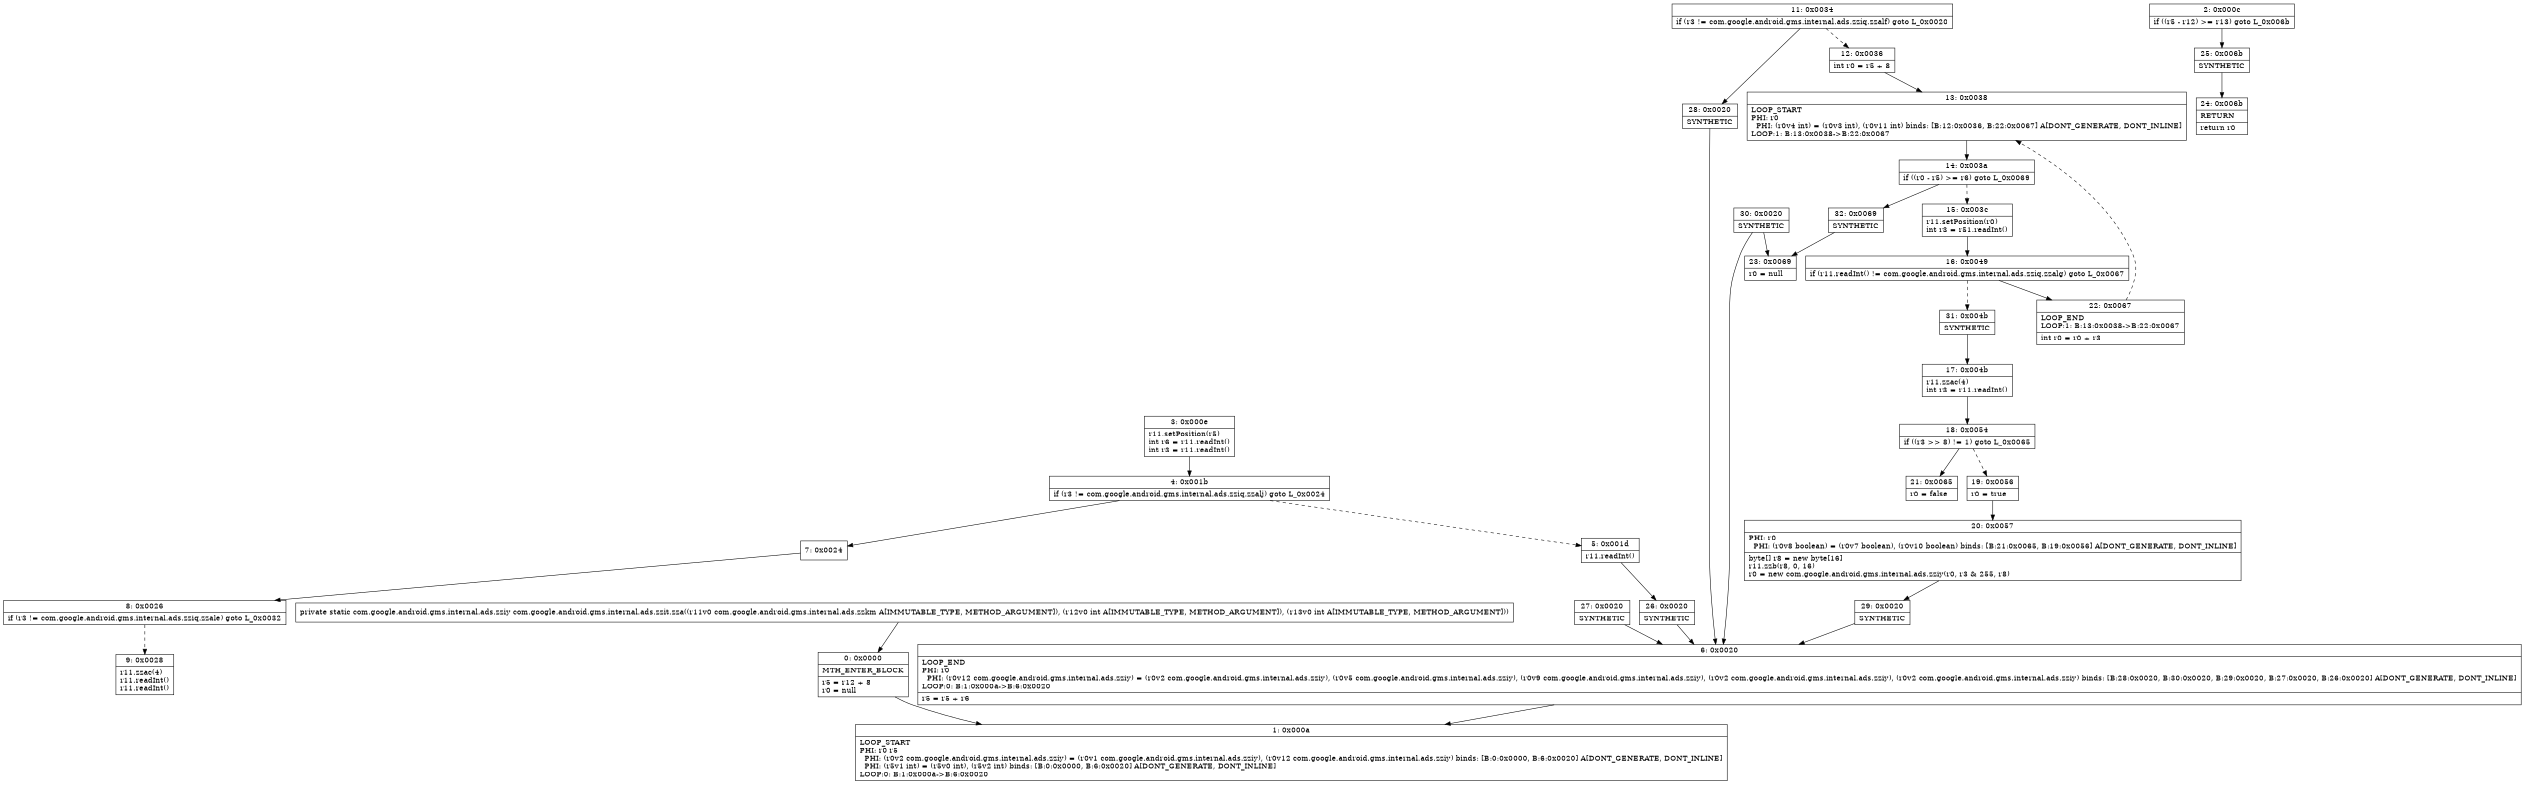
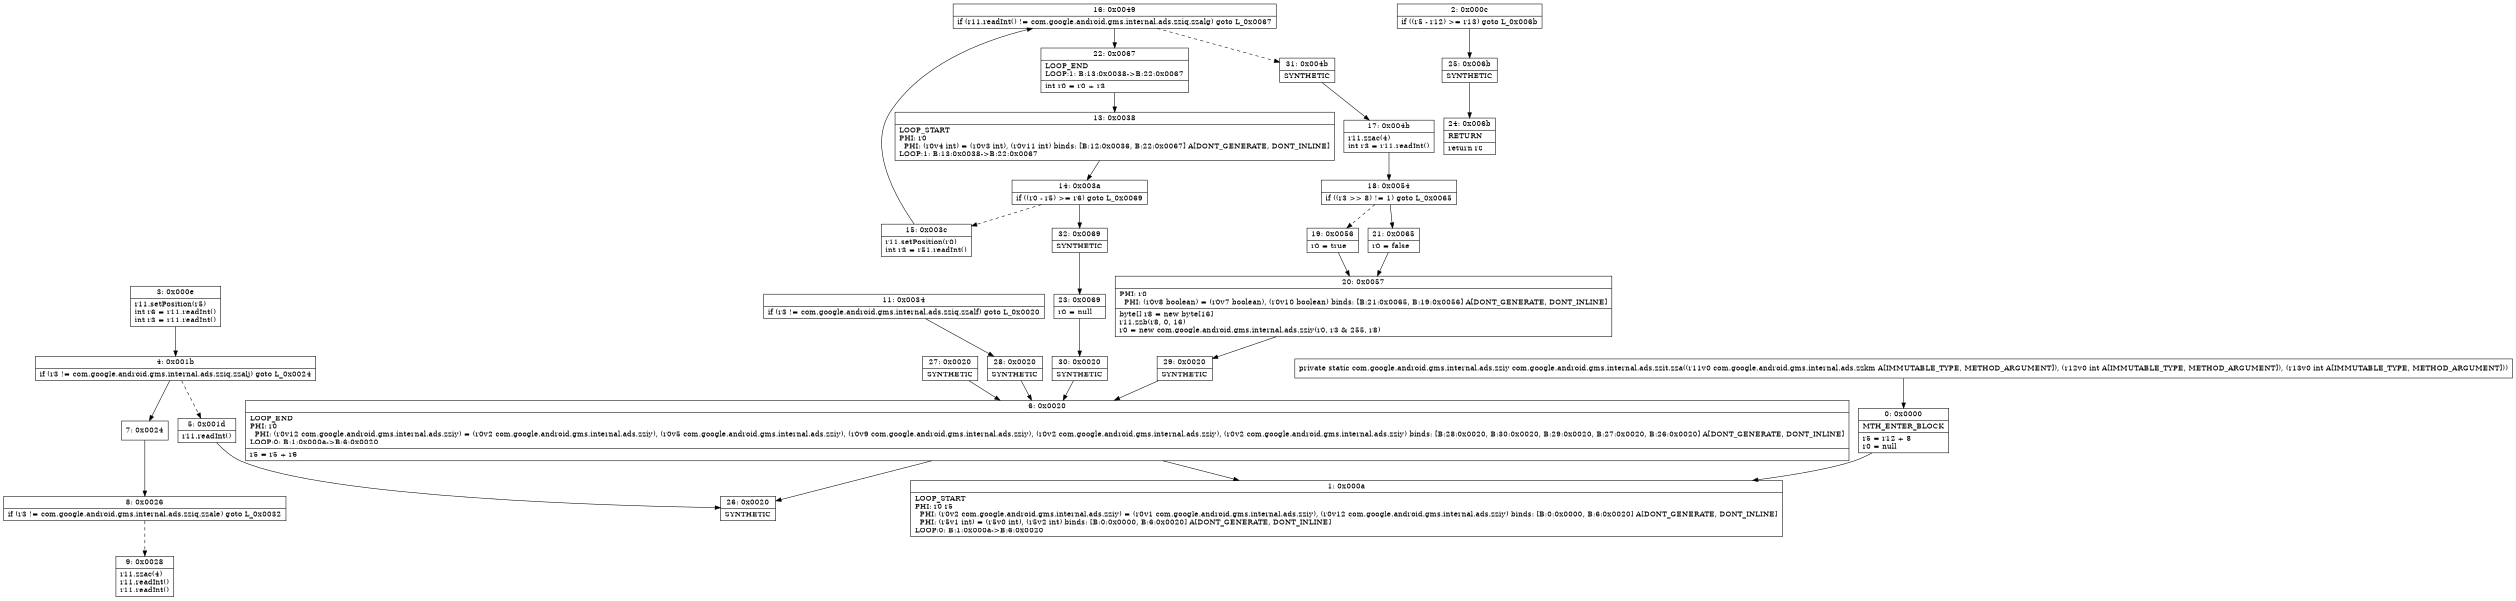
(1862, 60) -> none
(2102, 207) -> (1115, 100)
(1765, 242) -> (1080, 335)
none -> (1384, 262)
(1684, 633) -> (856, 480)
